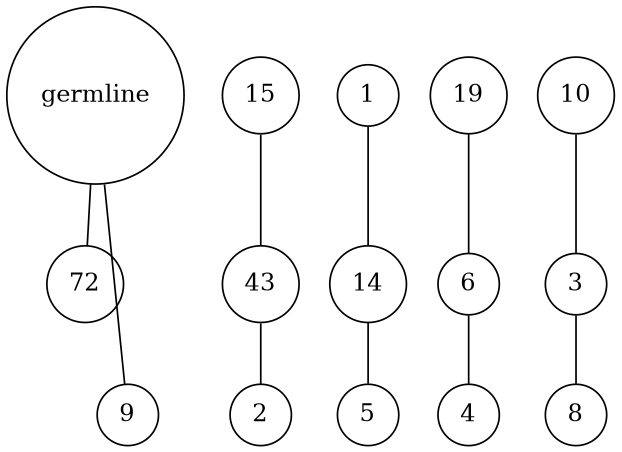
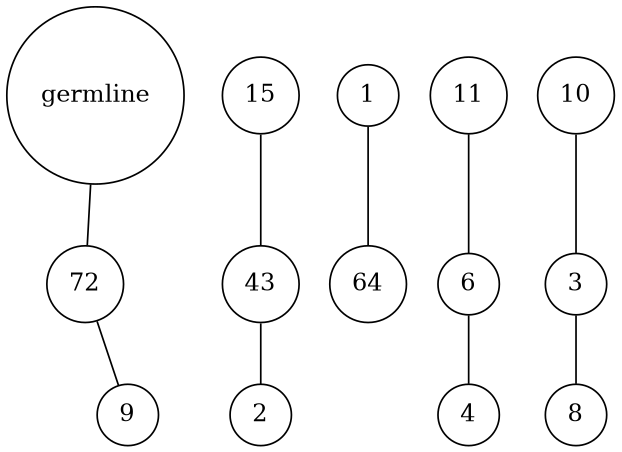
(469, 95) -> (469, 95)
(115, 284) -> (108, 353)
(368, 284) -> (368, 284)
(368, 415) -> none
